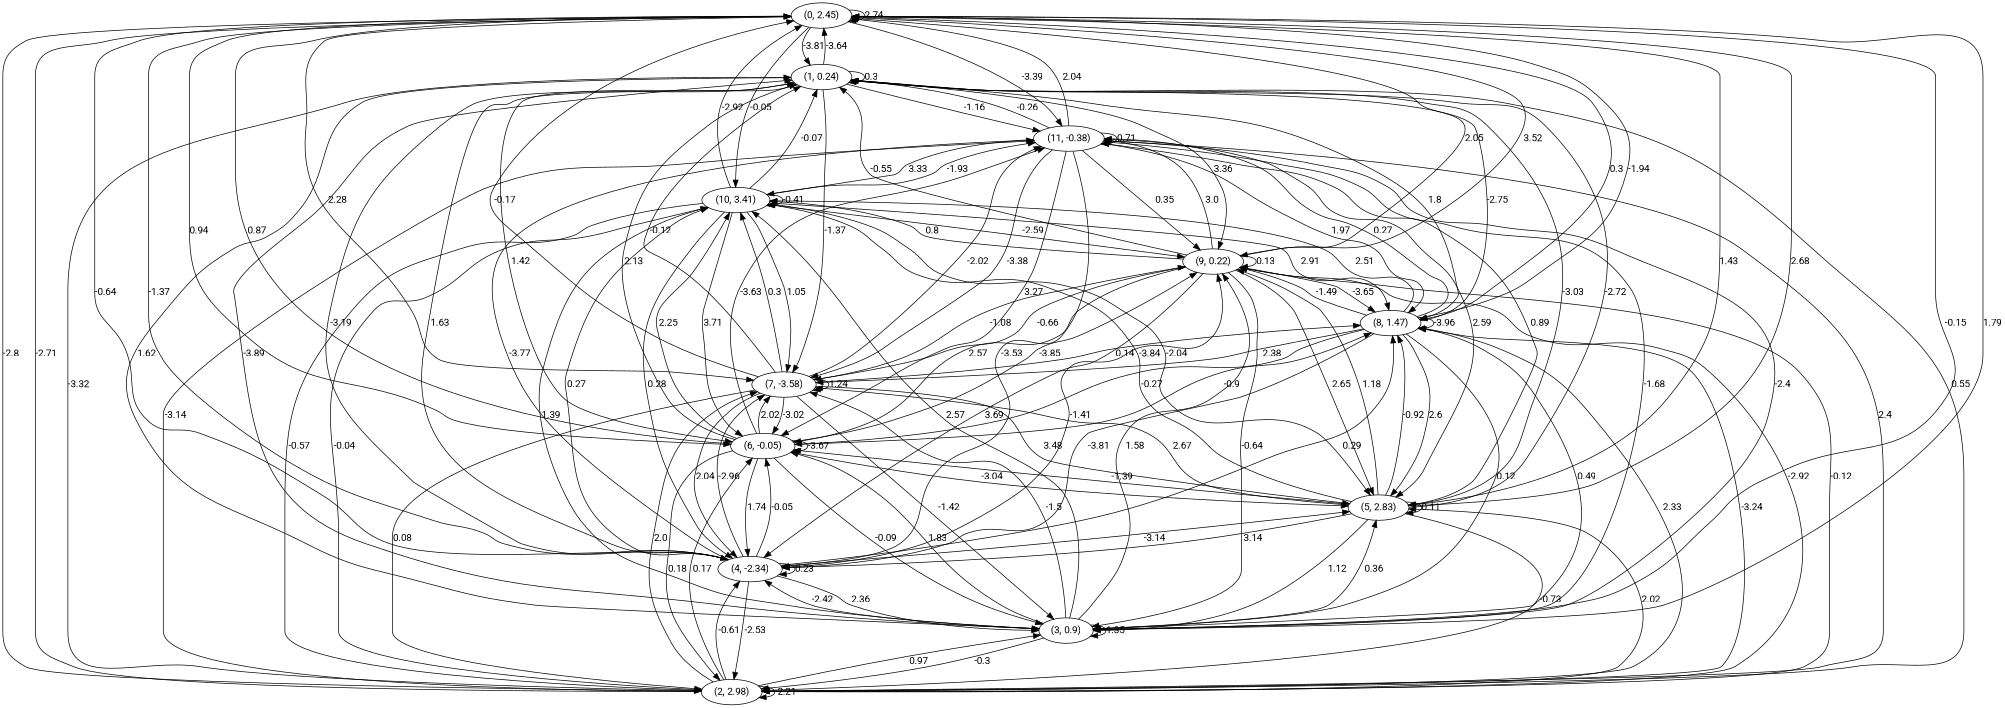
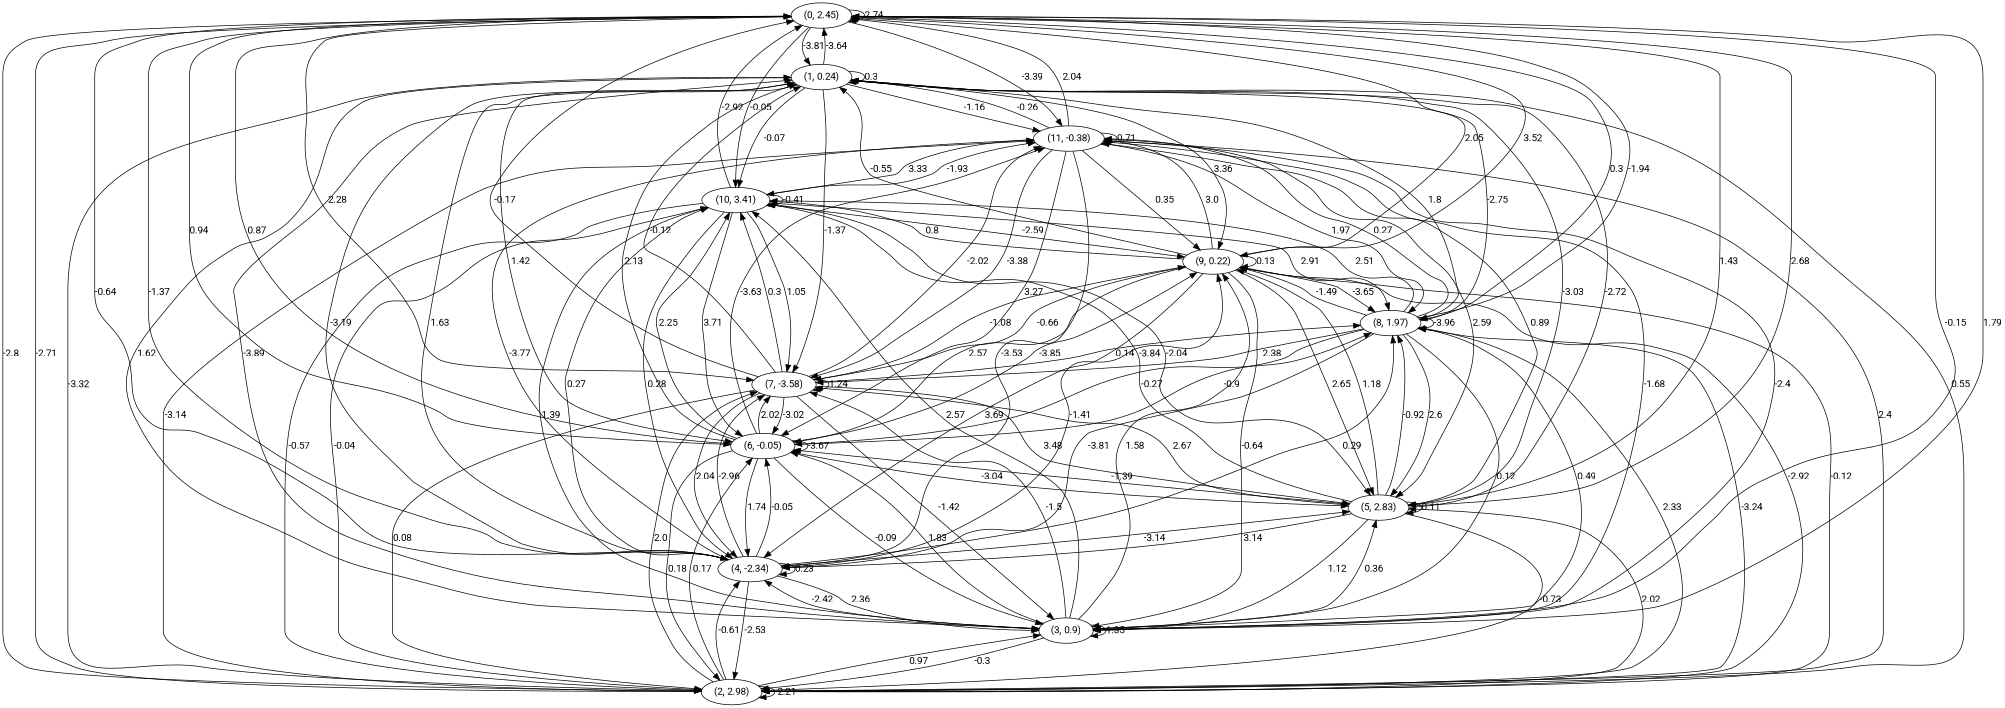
(788, 147) -> (763, 127)
(1391, 323) -> (1391, 323)
